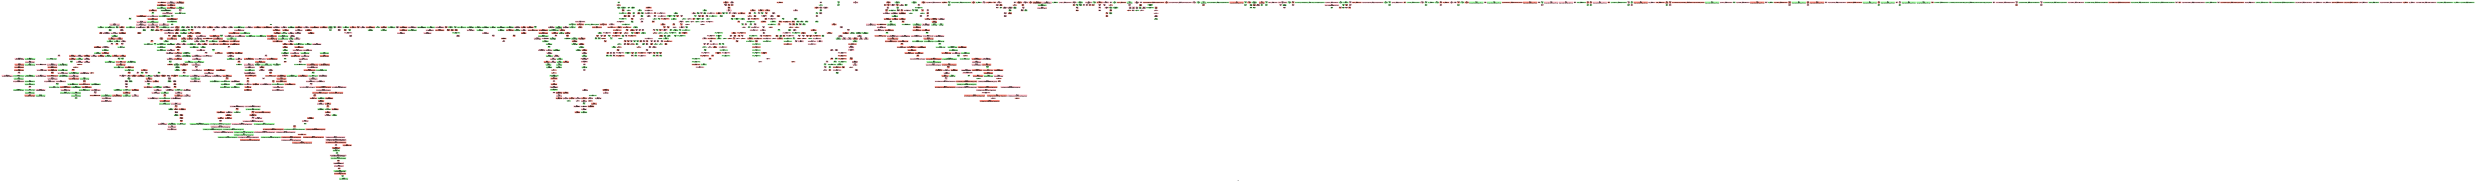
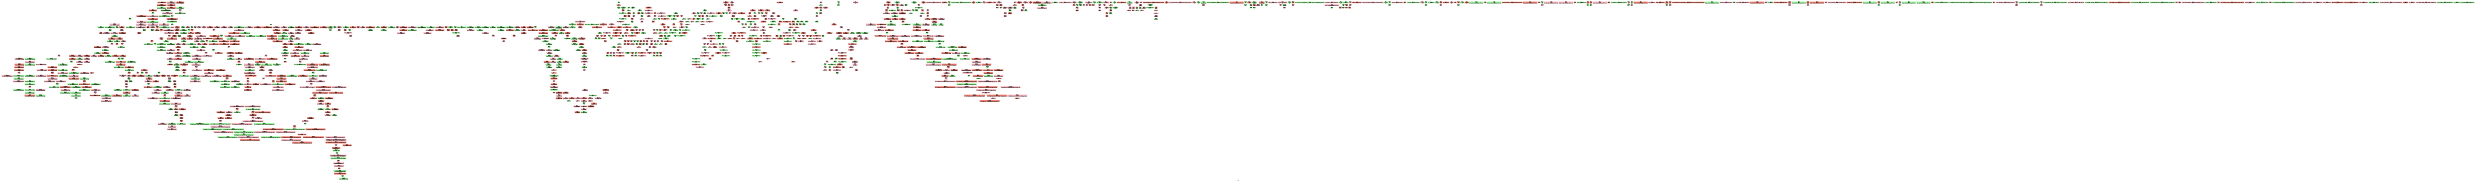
(1100, 2) -> (1100, 2)
none -> (839, 33)
none -> (640, 44)
(52, 65) -> none
(840, 65) -> (840, 65)
